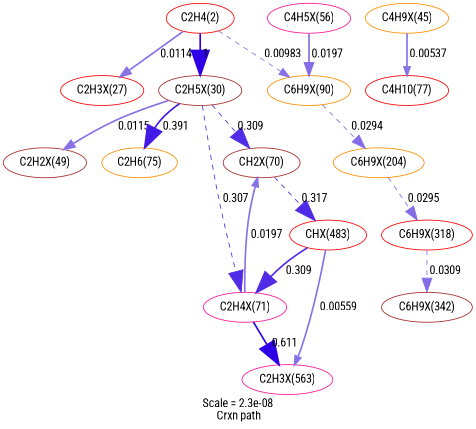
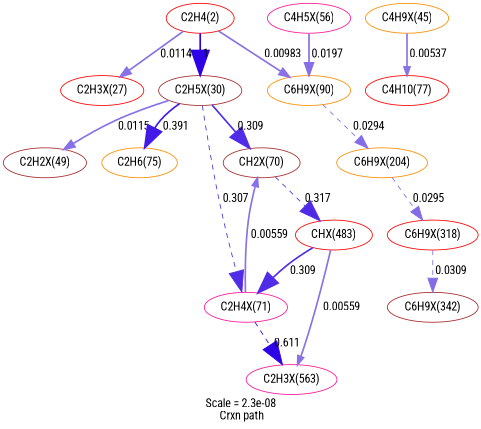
(250, 51) -> (250, 51)
(224, 119) -> (224, 119)
(265, 235) -> (268, 235)
(260, 333) -> (262, 333)
